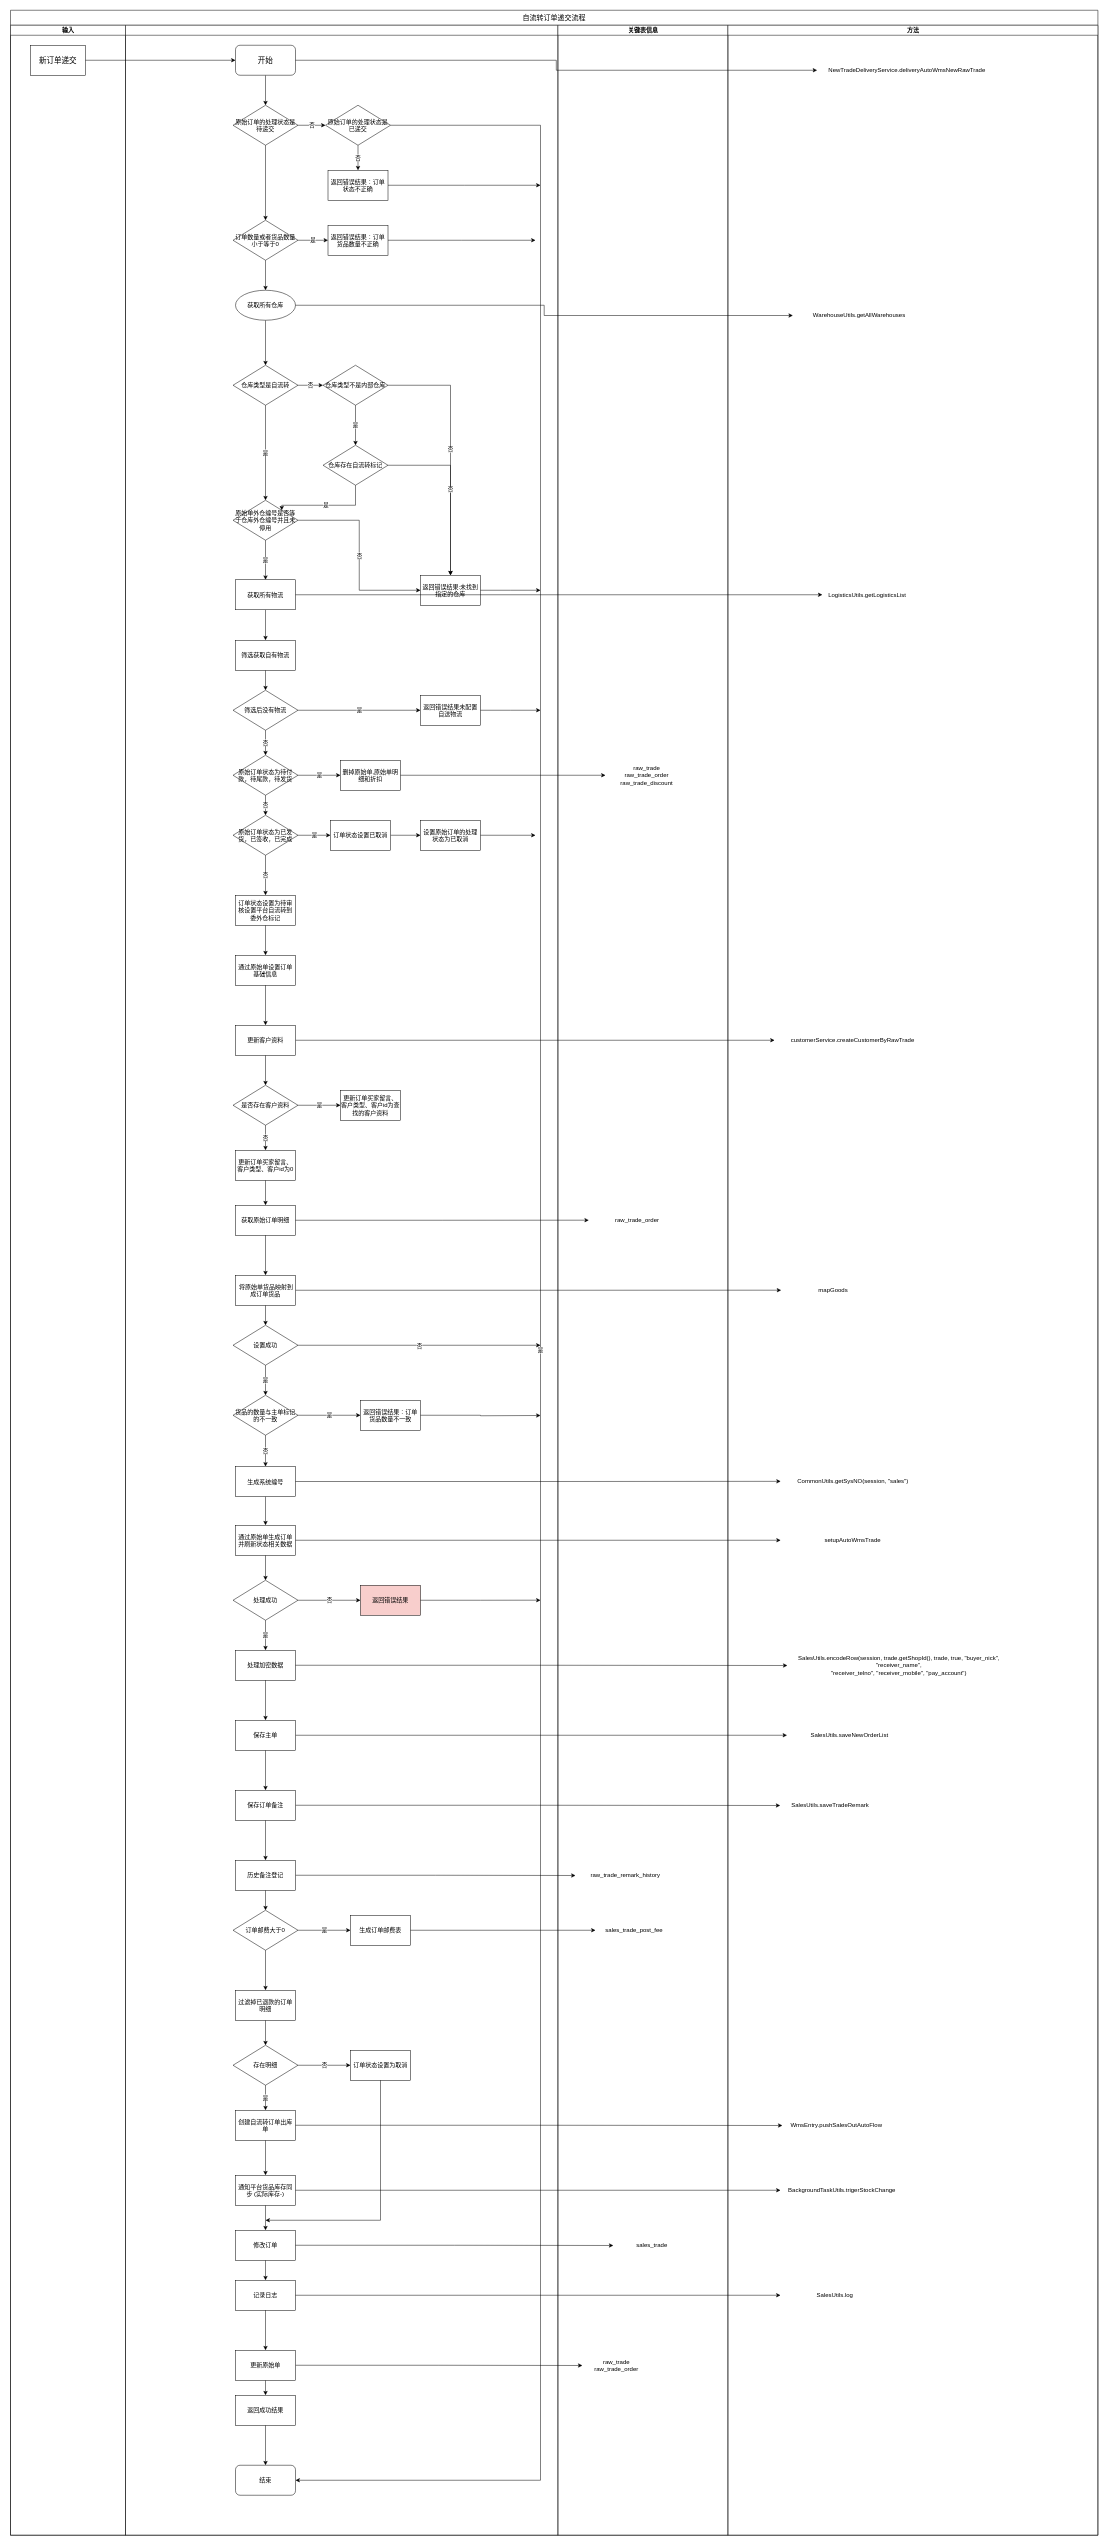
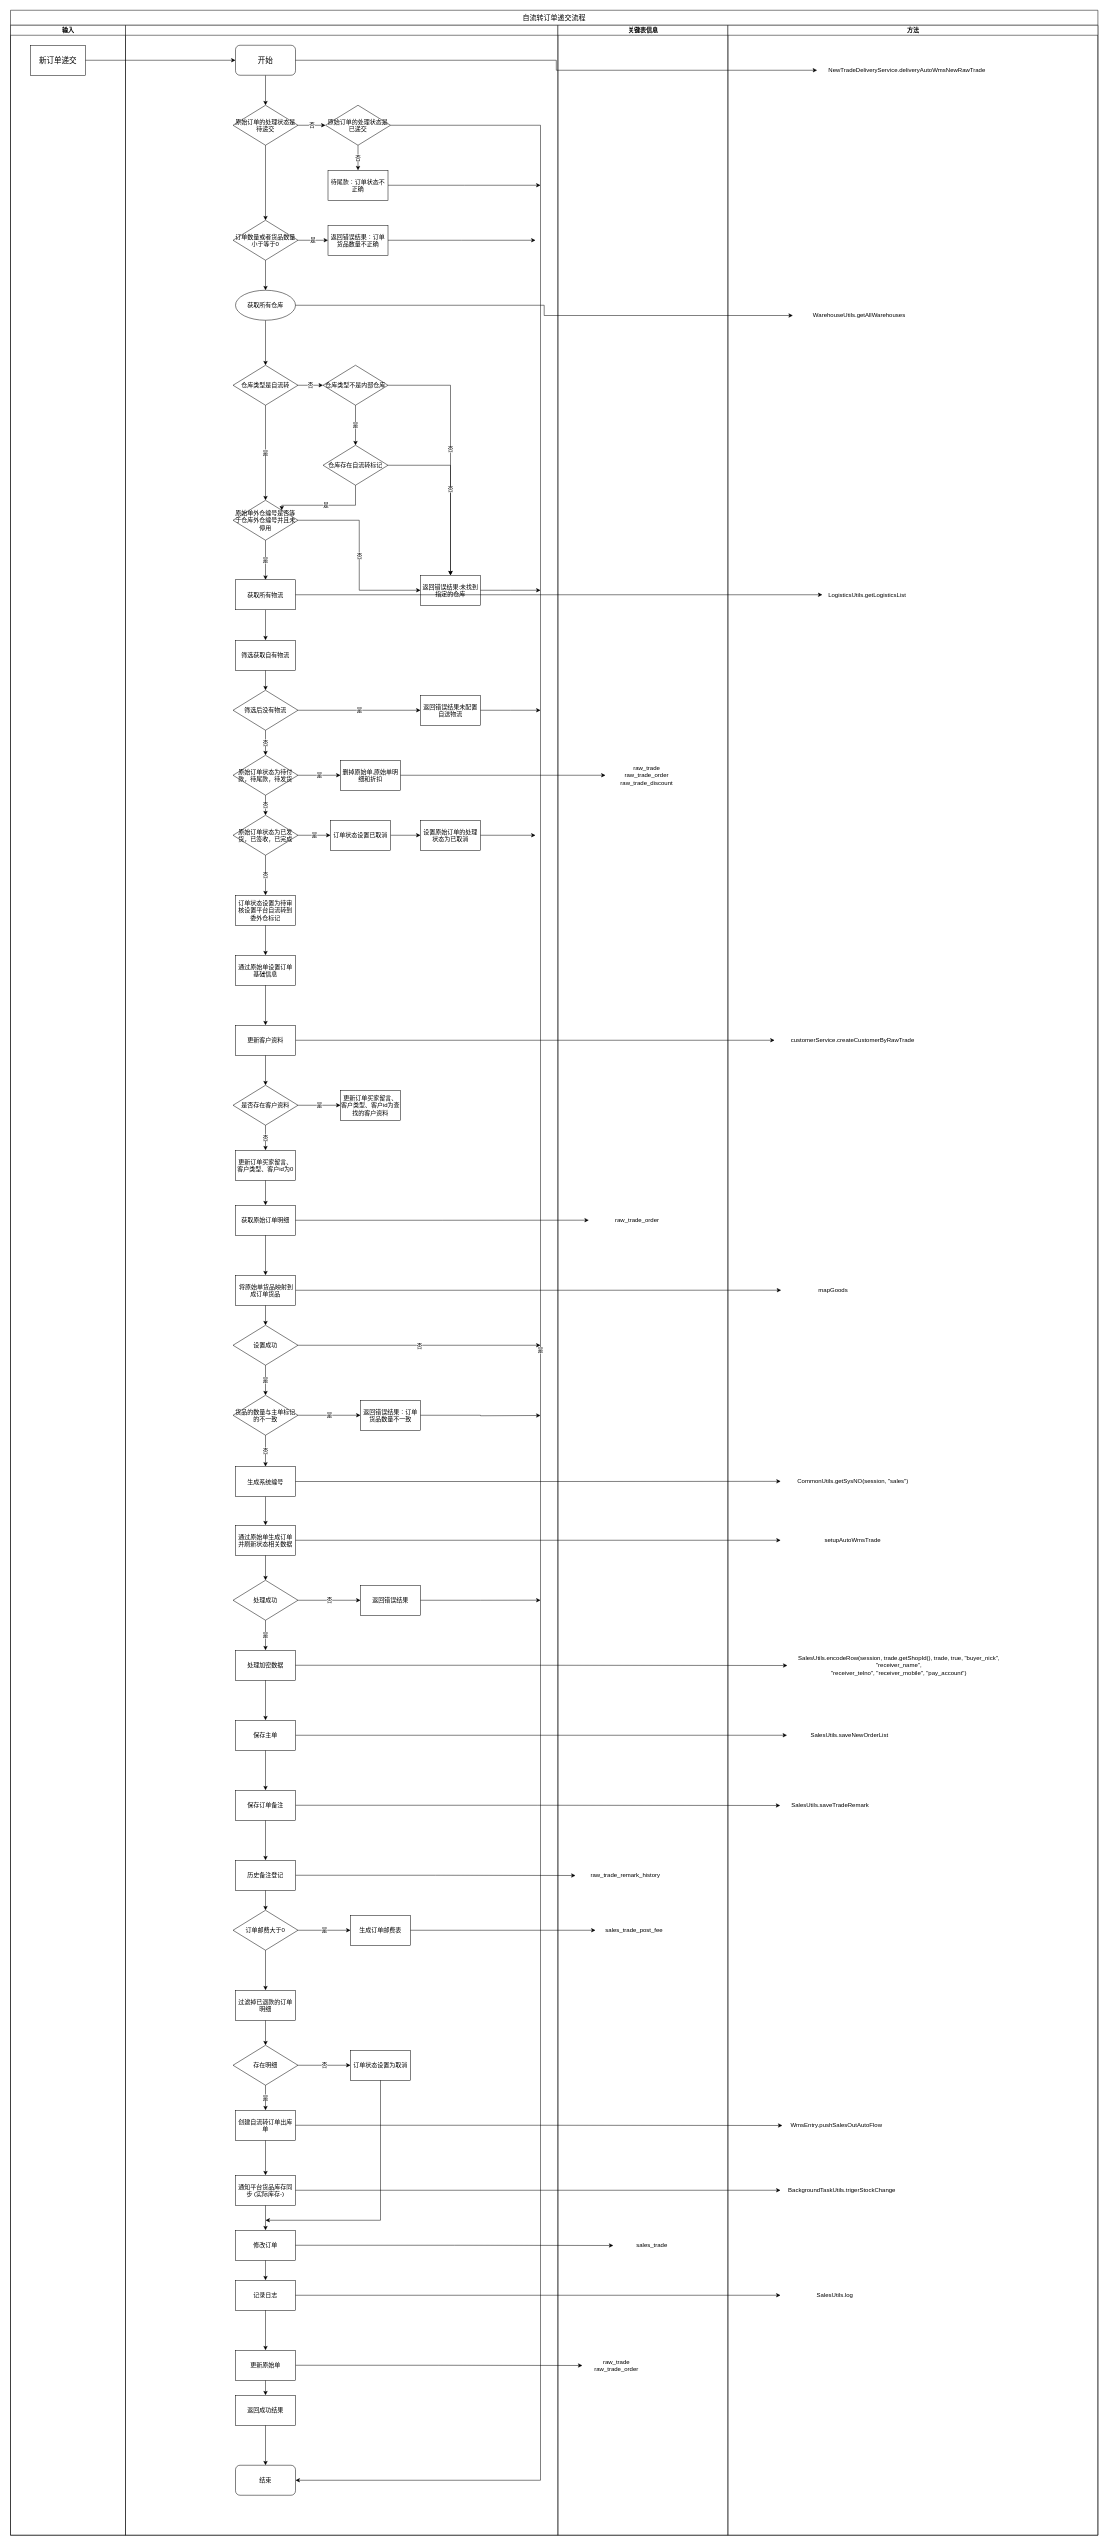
(358, 185) -> (358, 185)
(390, 1600) -> (390, 1600)
